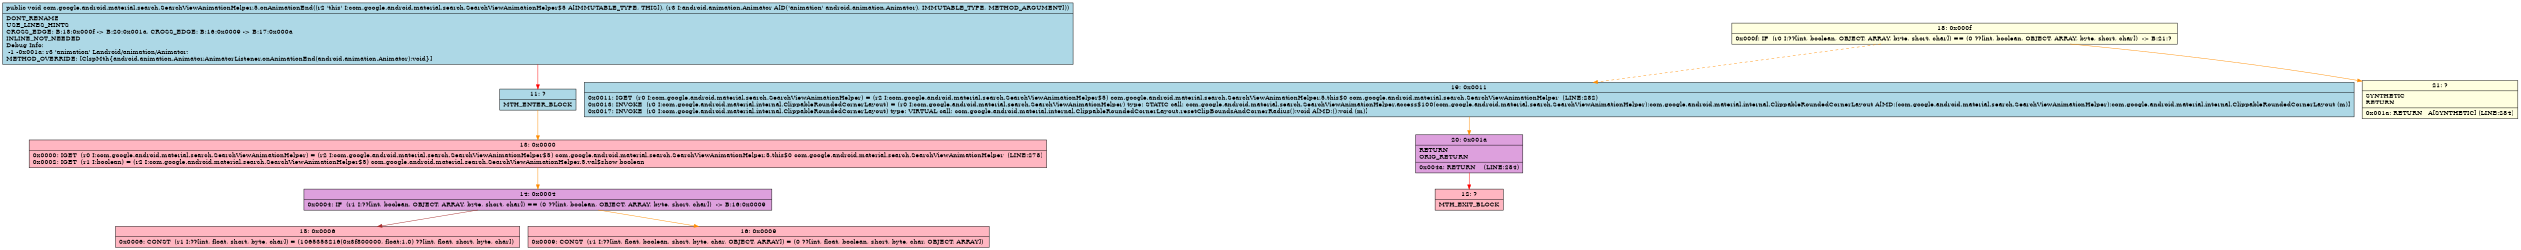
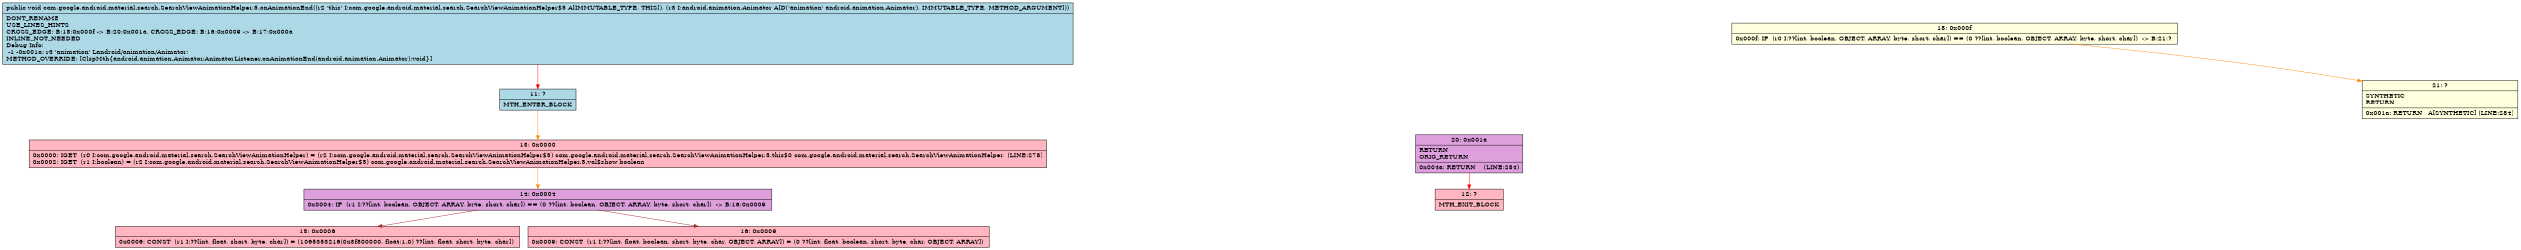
(1469, 100) -> none
(646, 218) -> (646, 218)
